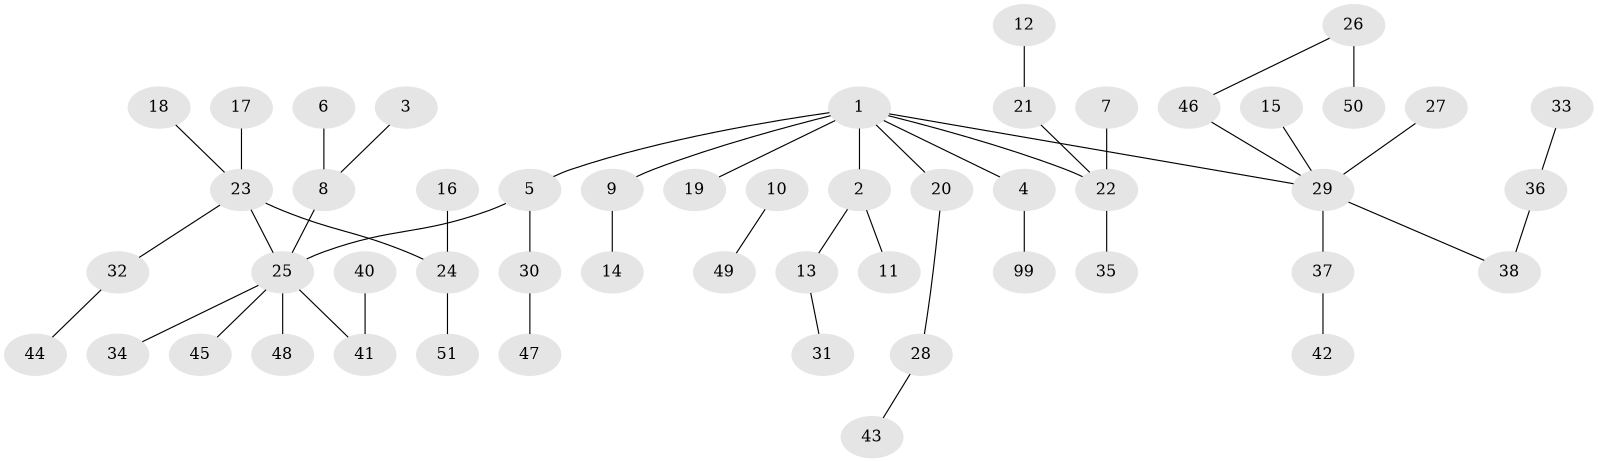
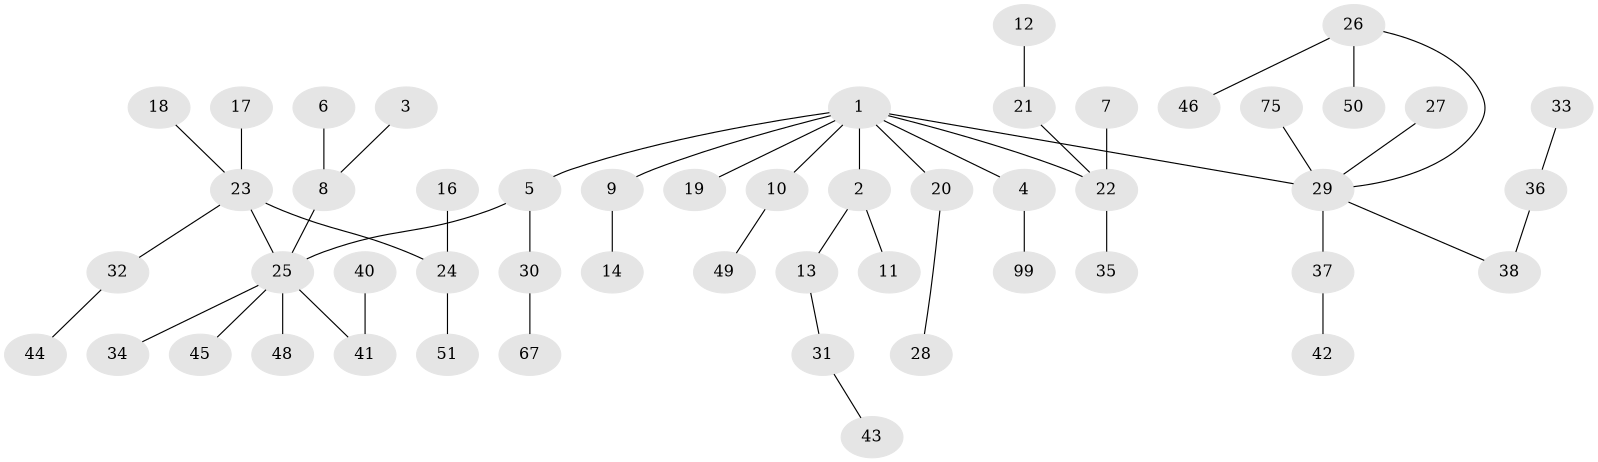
(1271, 108) -> (1271, 108)
none -> (818, 149)
(1256, 149) -> (1481, 122)
(530, 355) -> (530, 355)
(897, 396) -> (847, 396)
